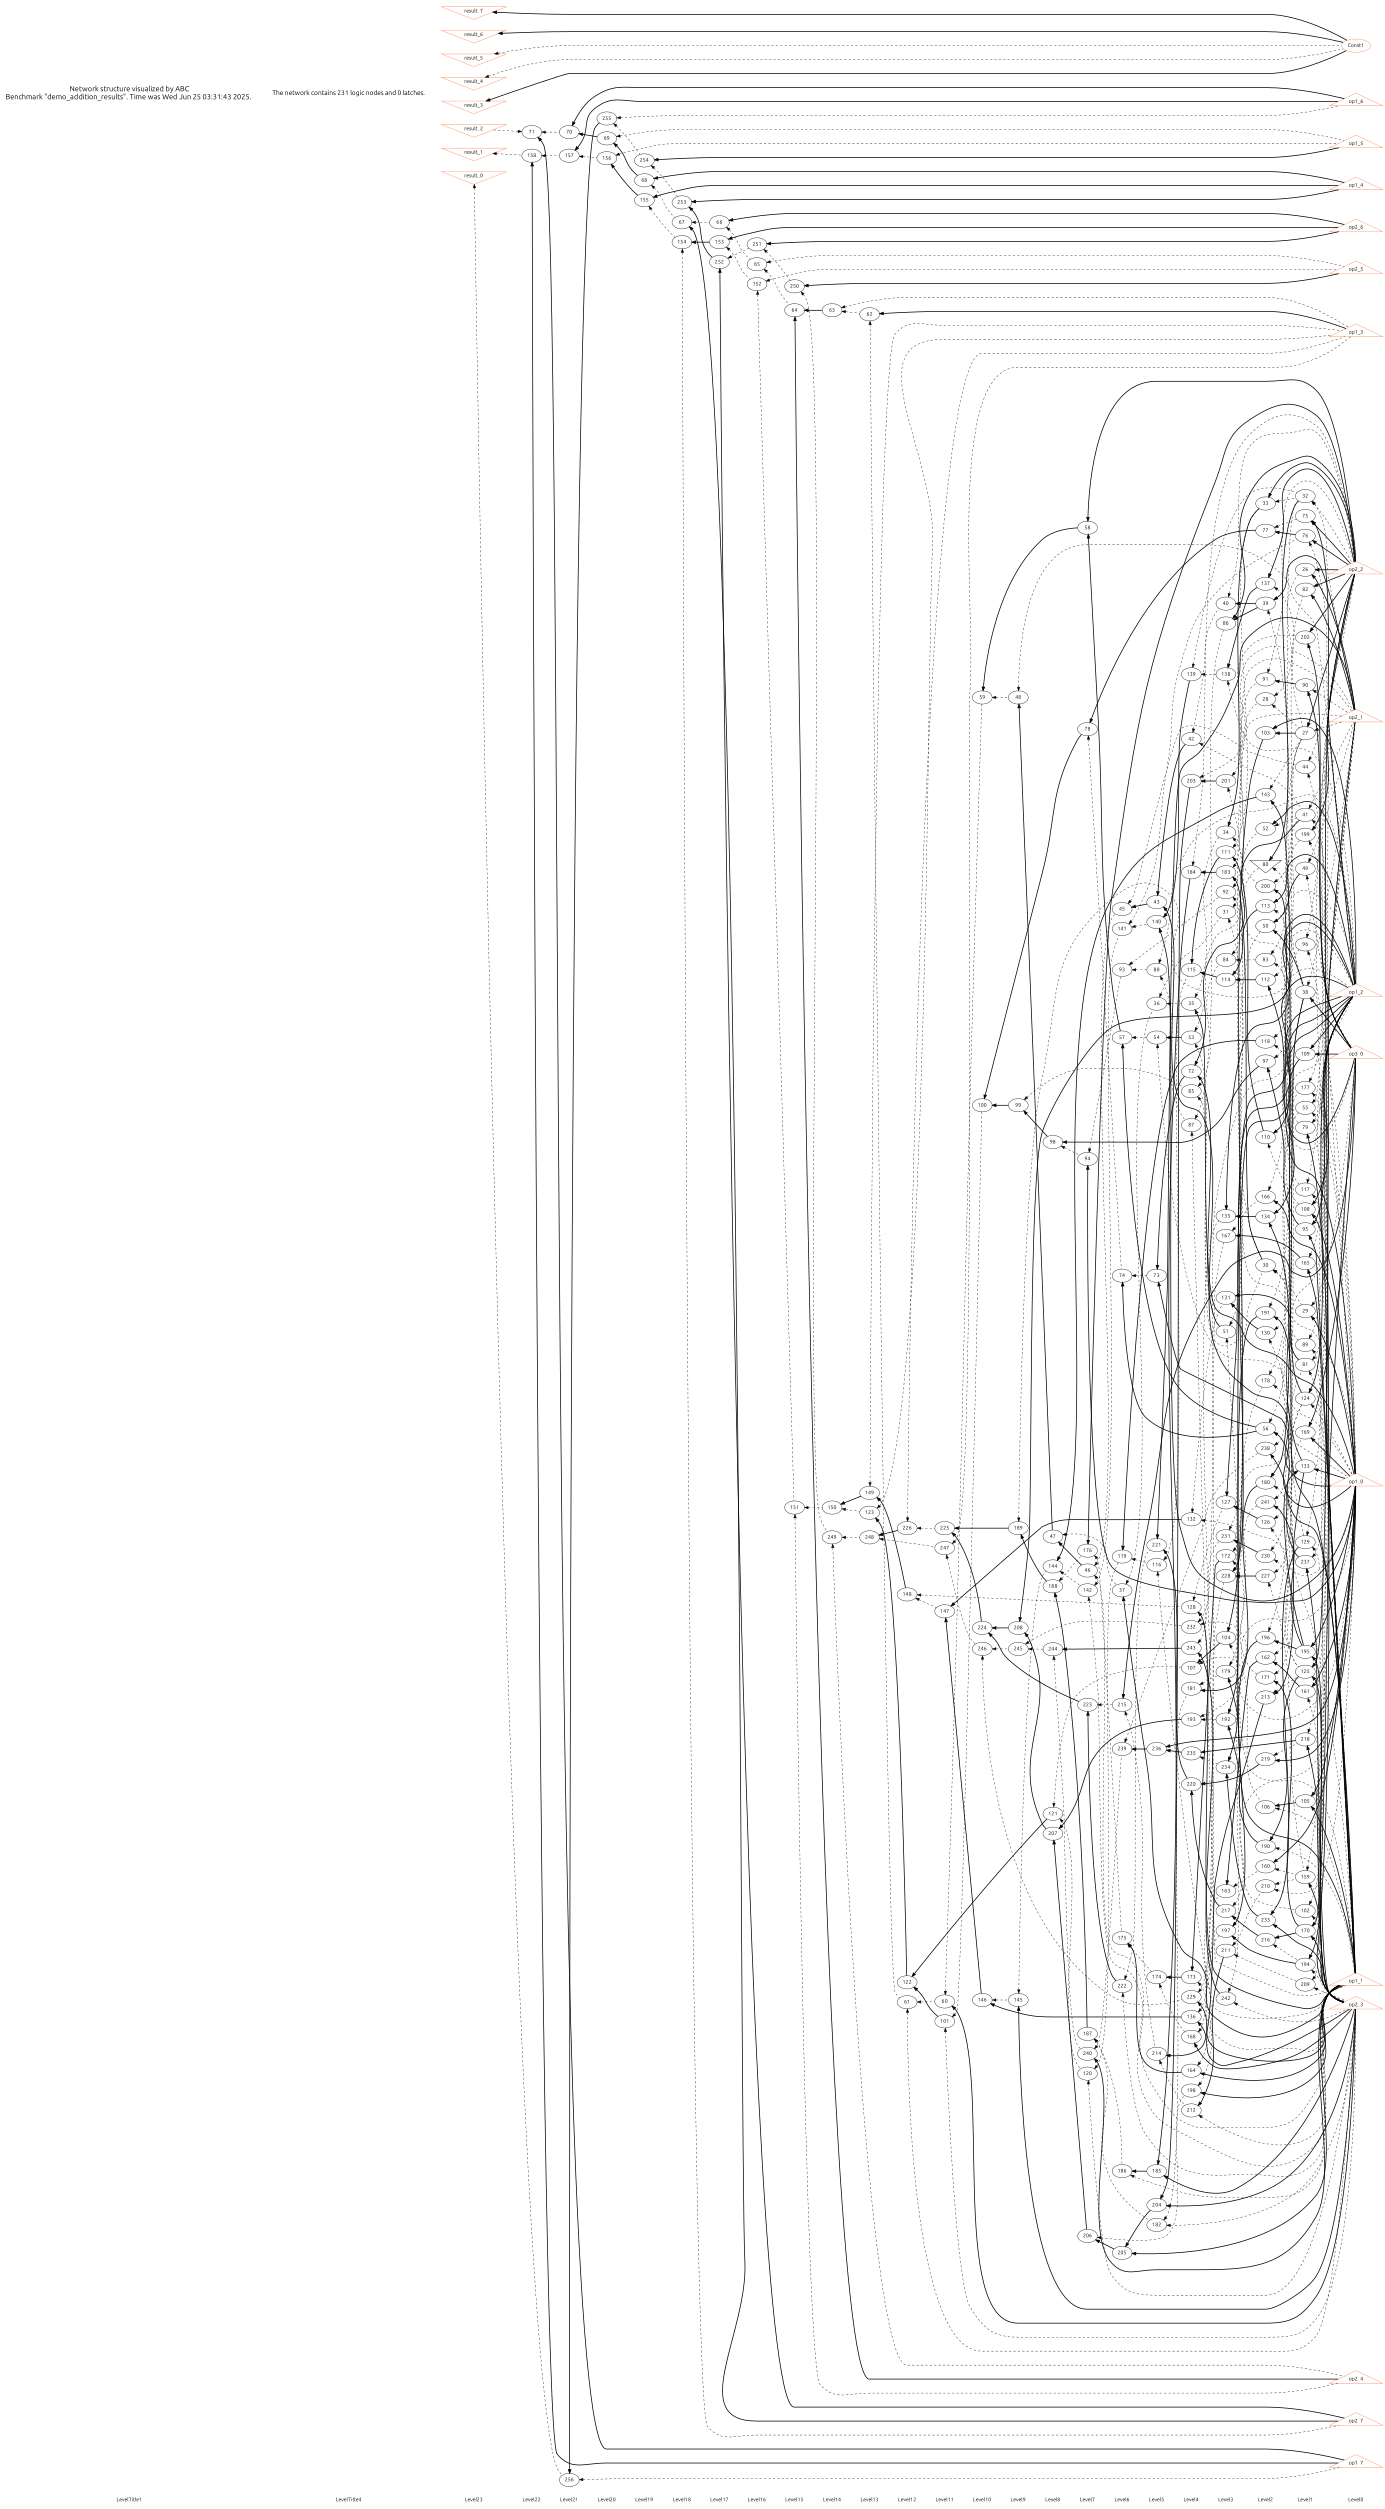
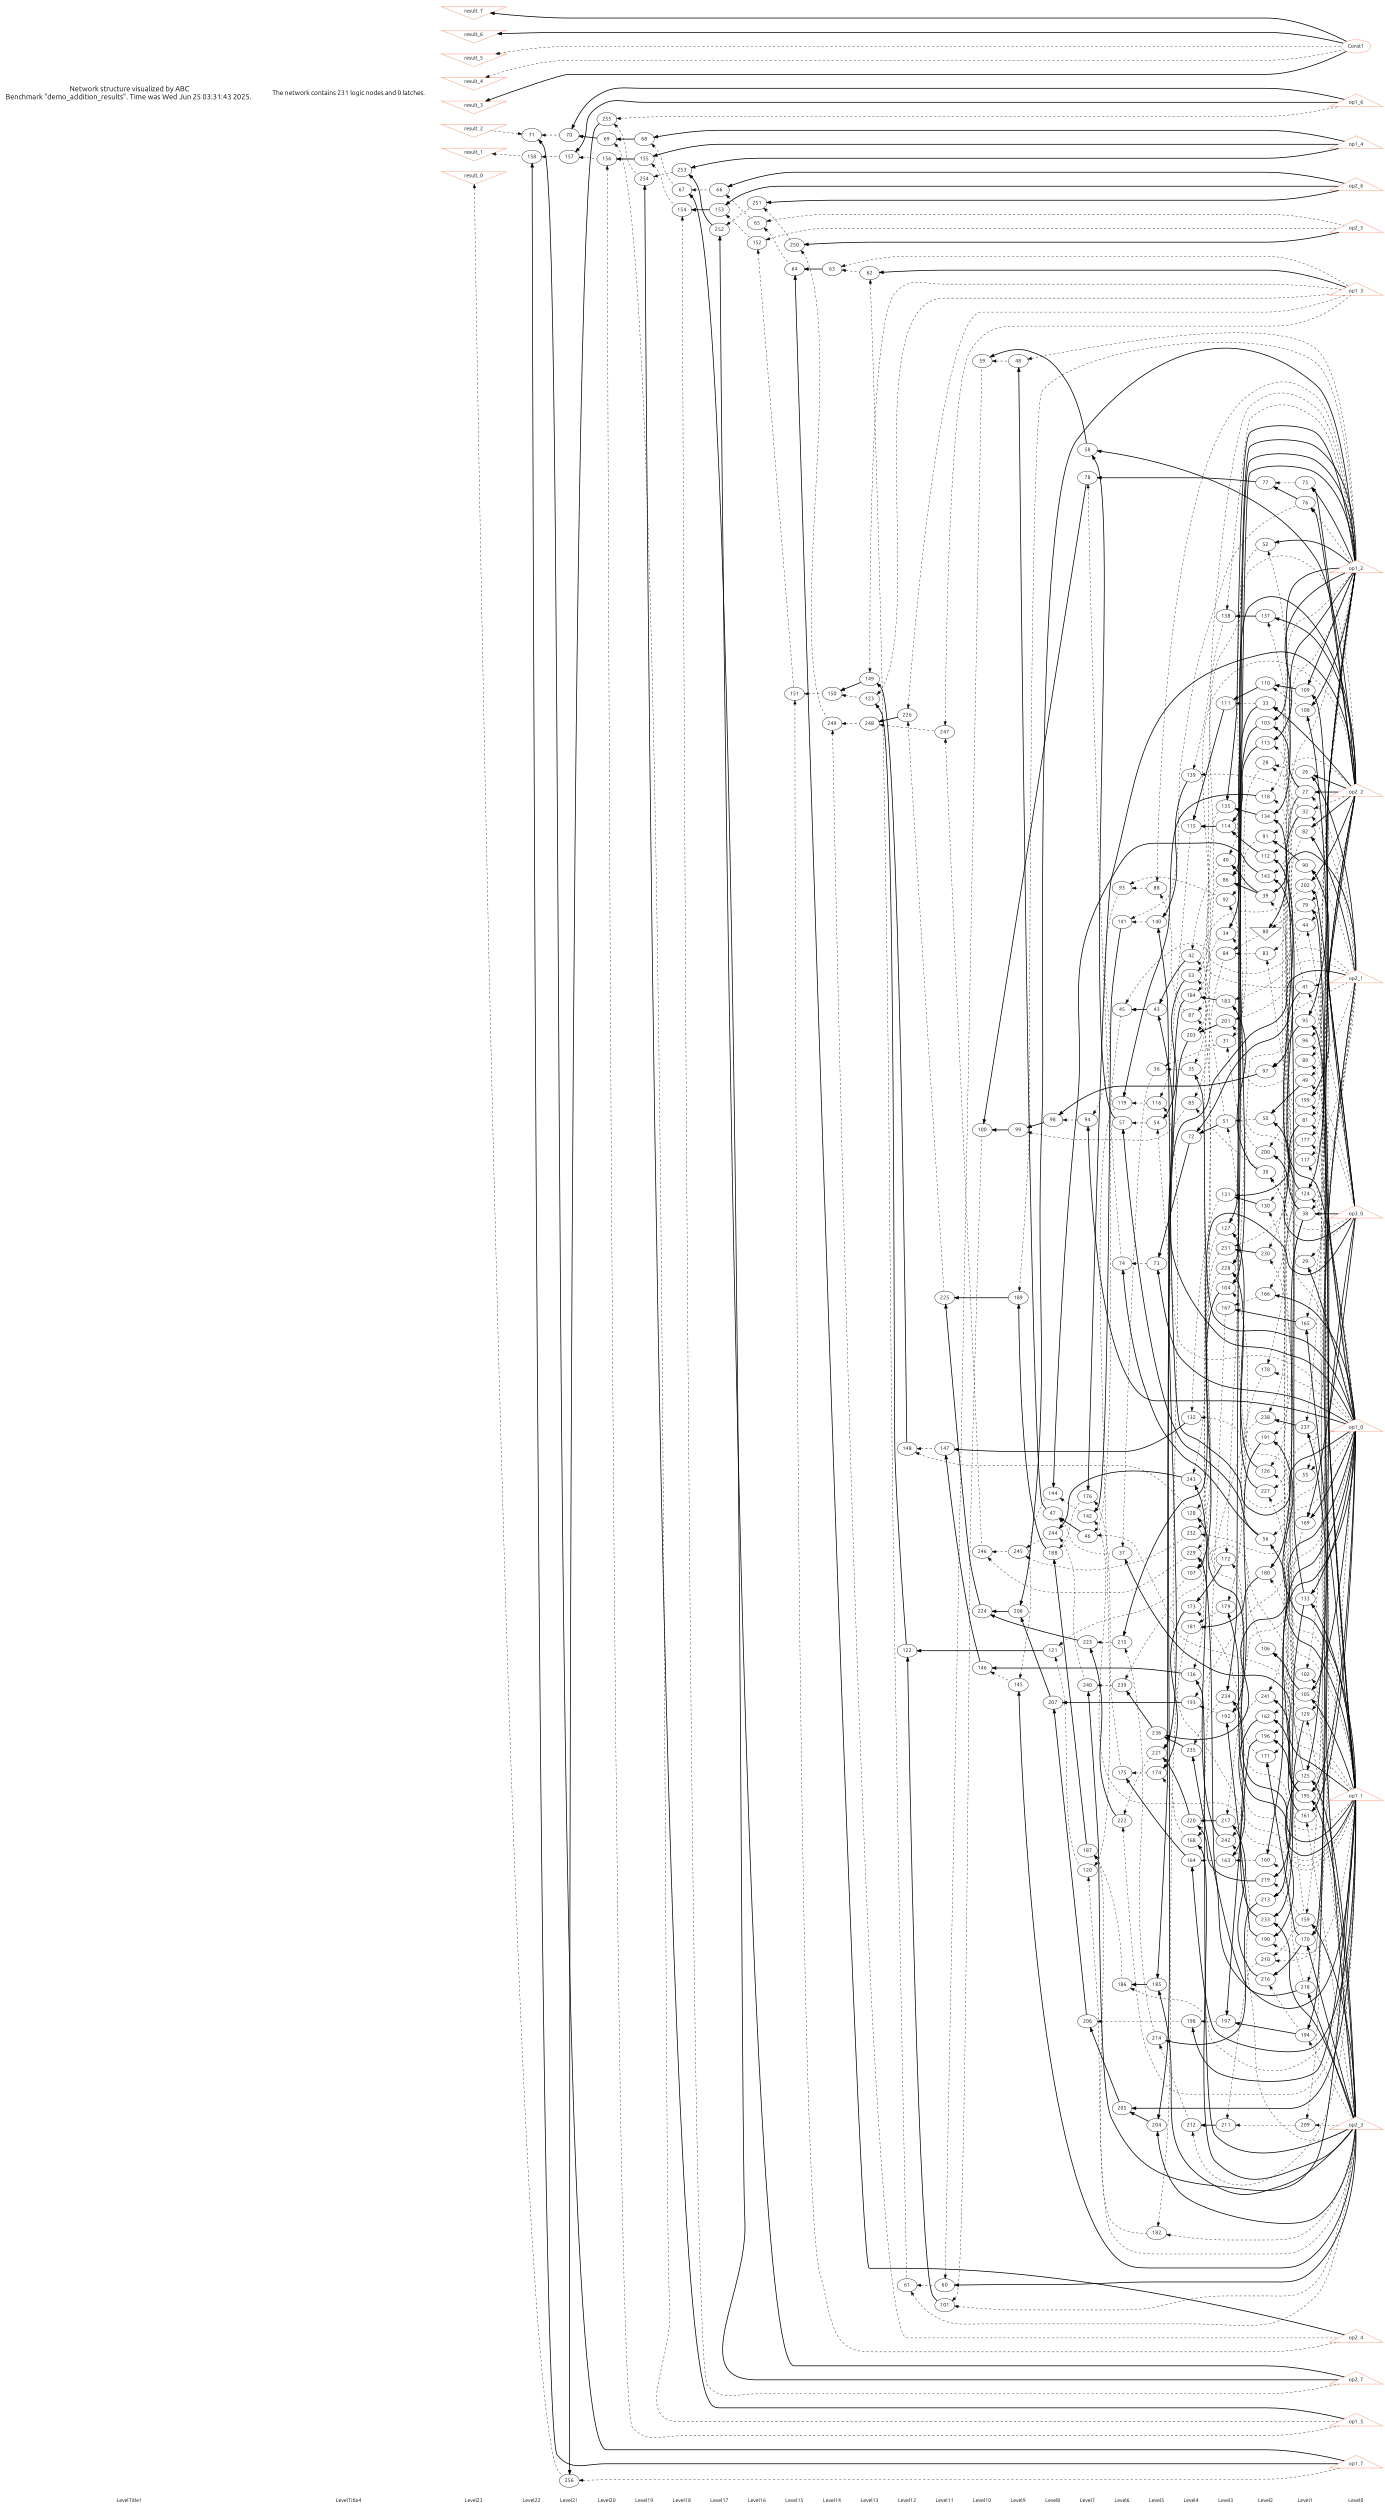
(1111, 1259) -> (1108, 1233)
(1287, 1558) -> (1344, 1695)
